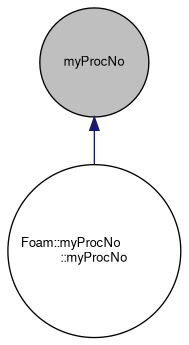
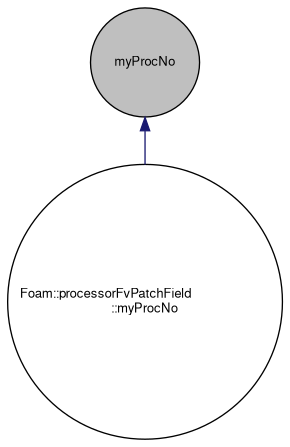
(94, 251) -> (145, 302)
